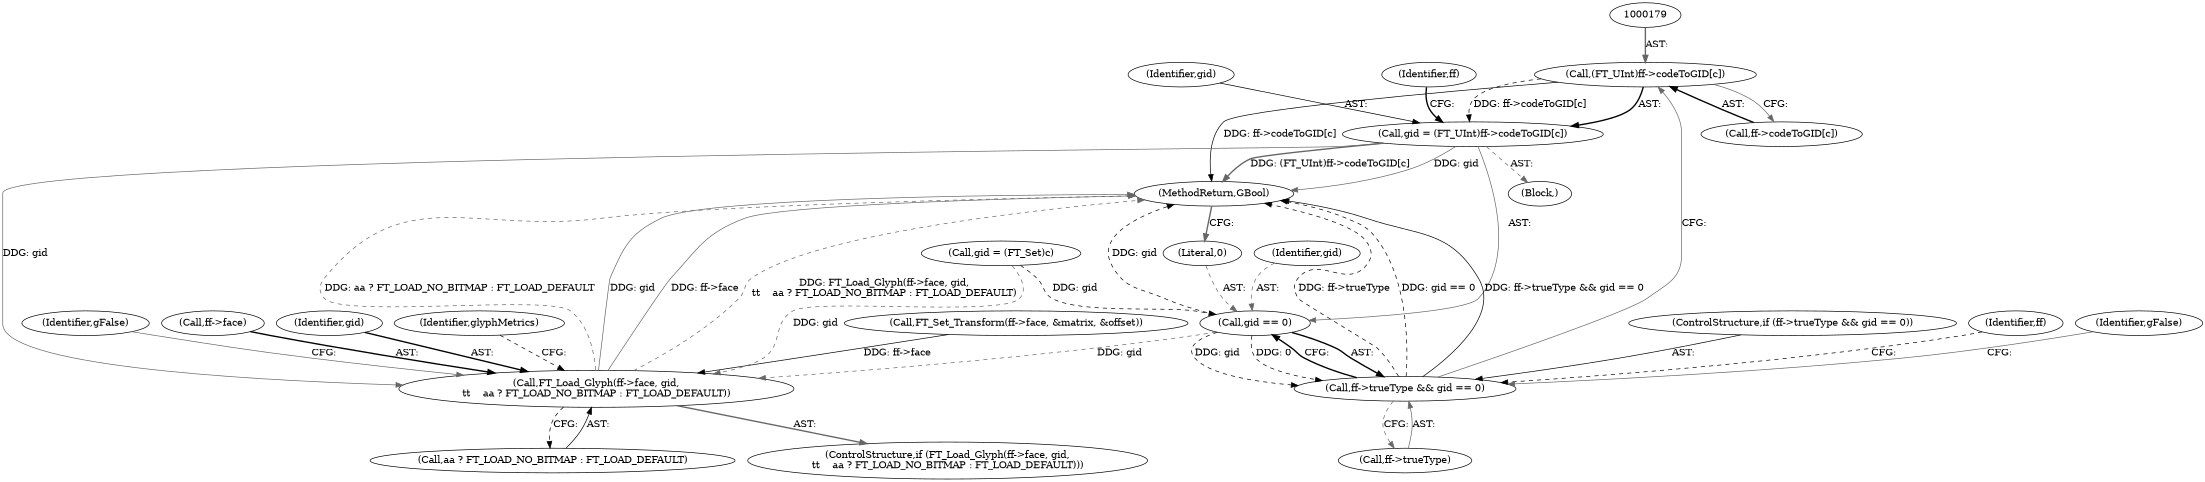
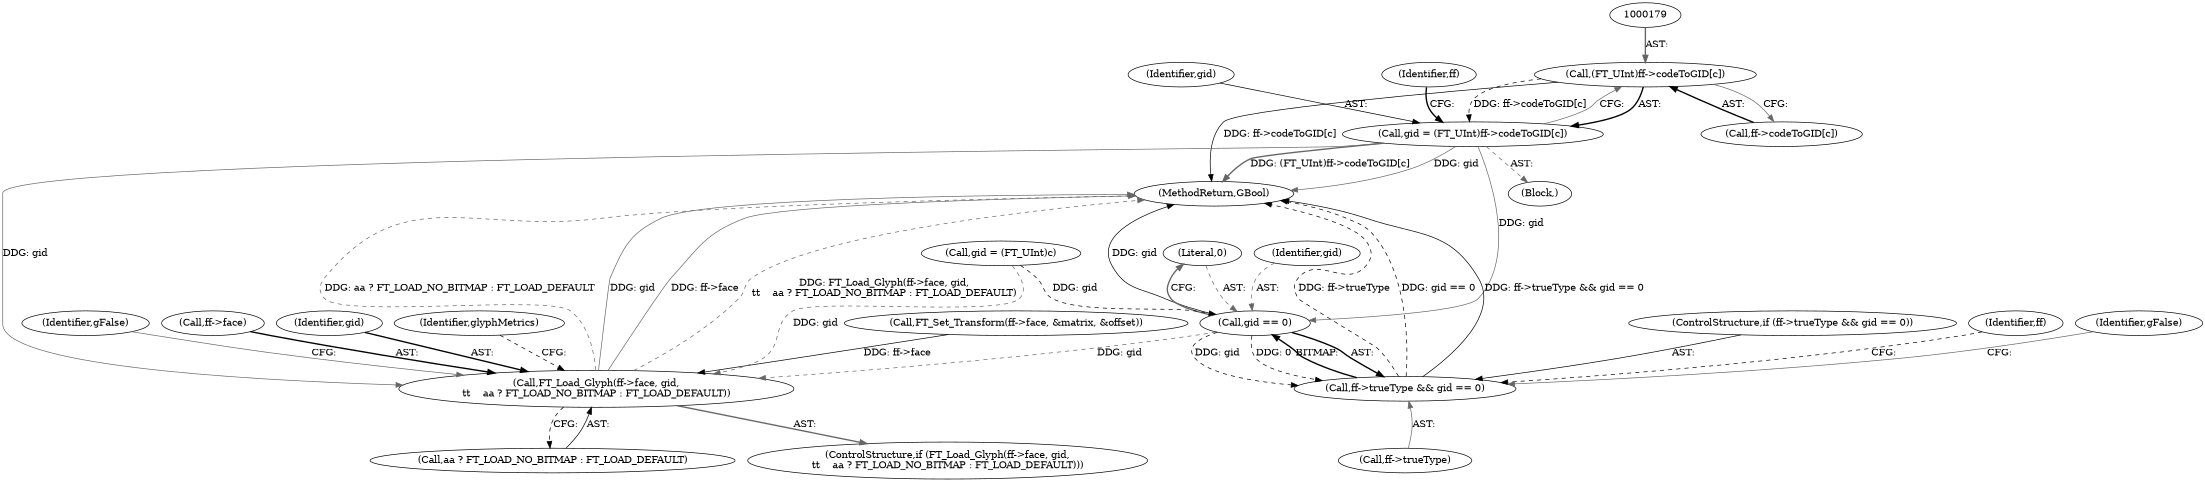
(1209, 220) -> (1169, 295)
(1521, 224) -> (1521, 224)
(1001, 253) -> (1001, 253)
(1119, 276) -> (1119, 276)
(1648, 298) -> (1582, 112)
(1318, 353) -> (1318, 353)
(1383, 421) -> none
